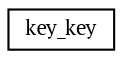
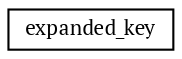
(61, 30) -> (91, 30)
